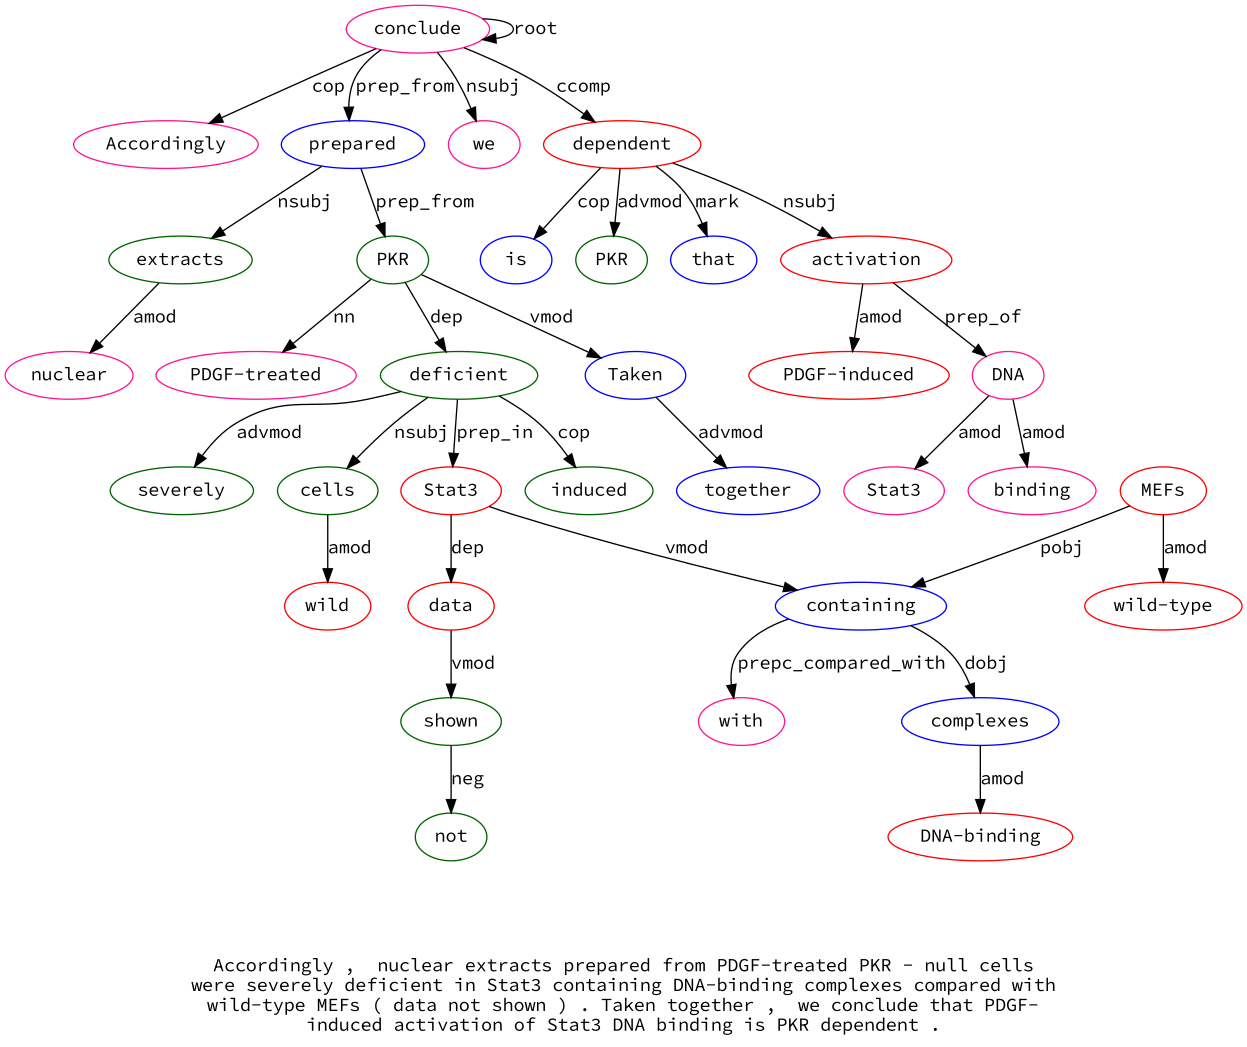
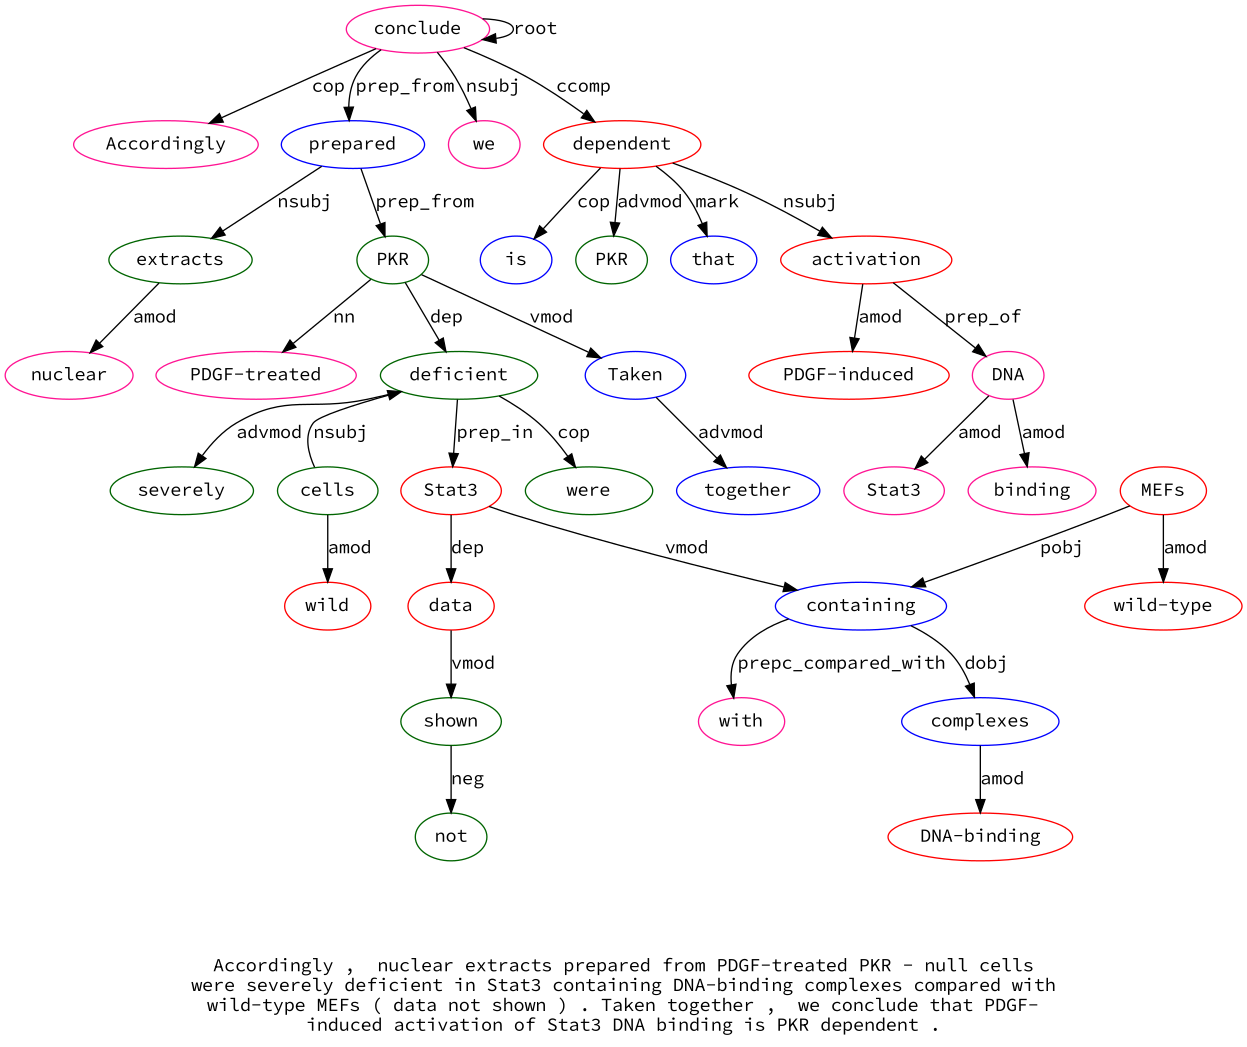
(391, 426) -> (328, 415)
(589, 491) -> (589, 491)
